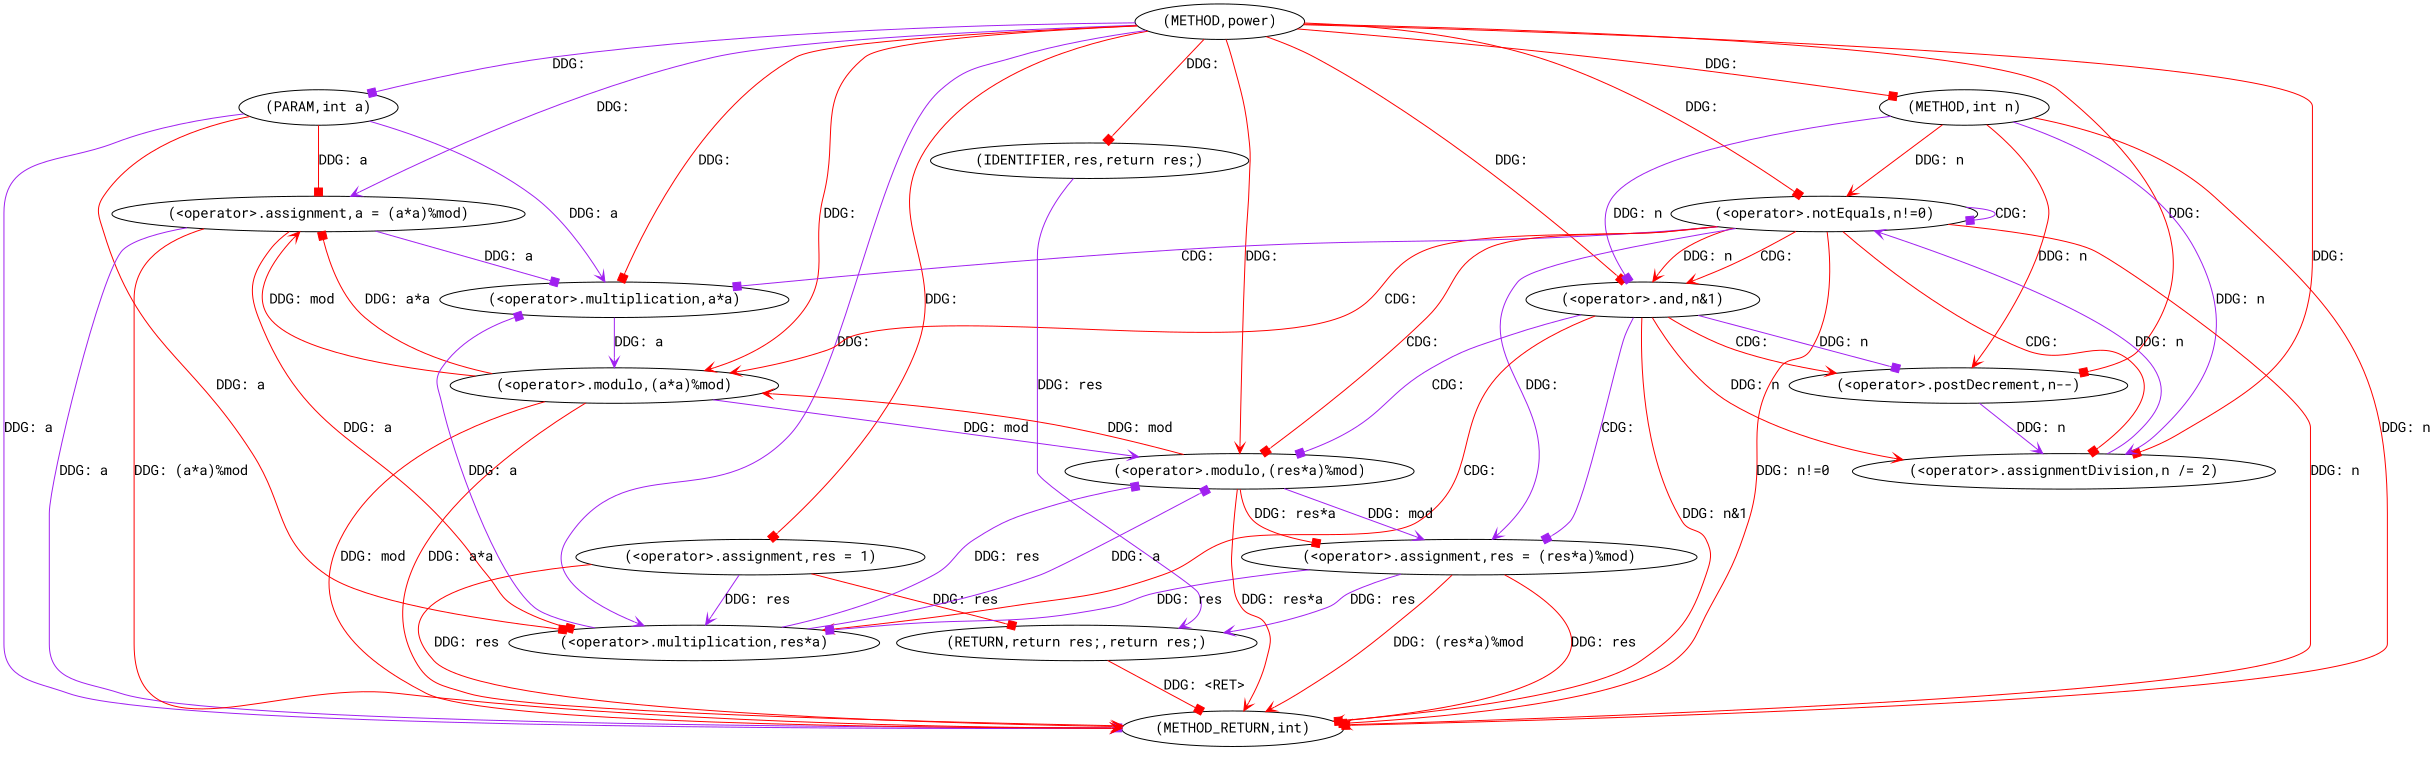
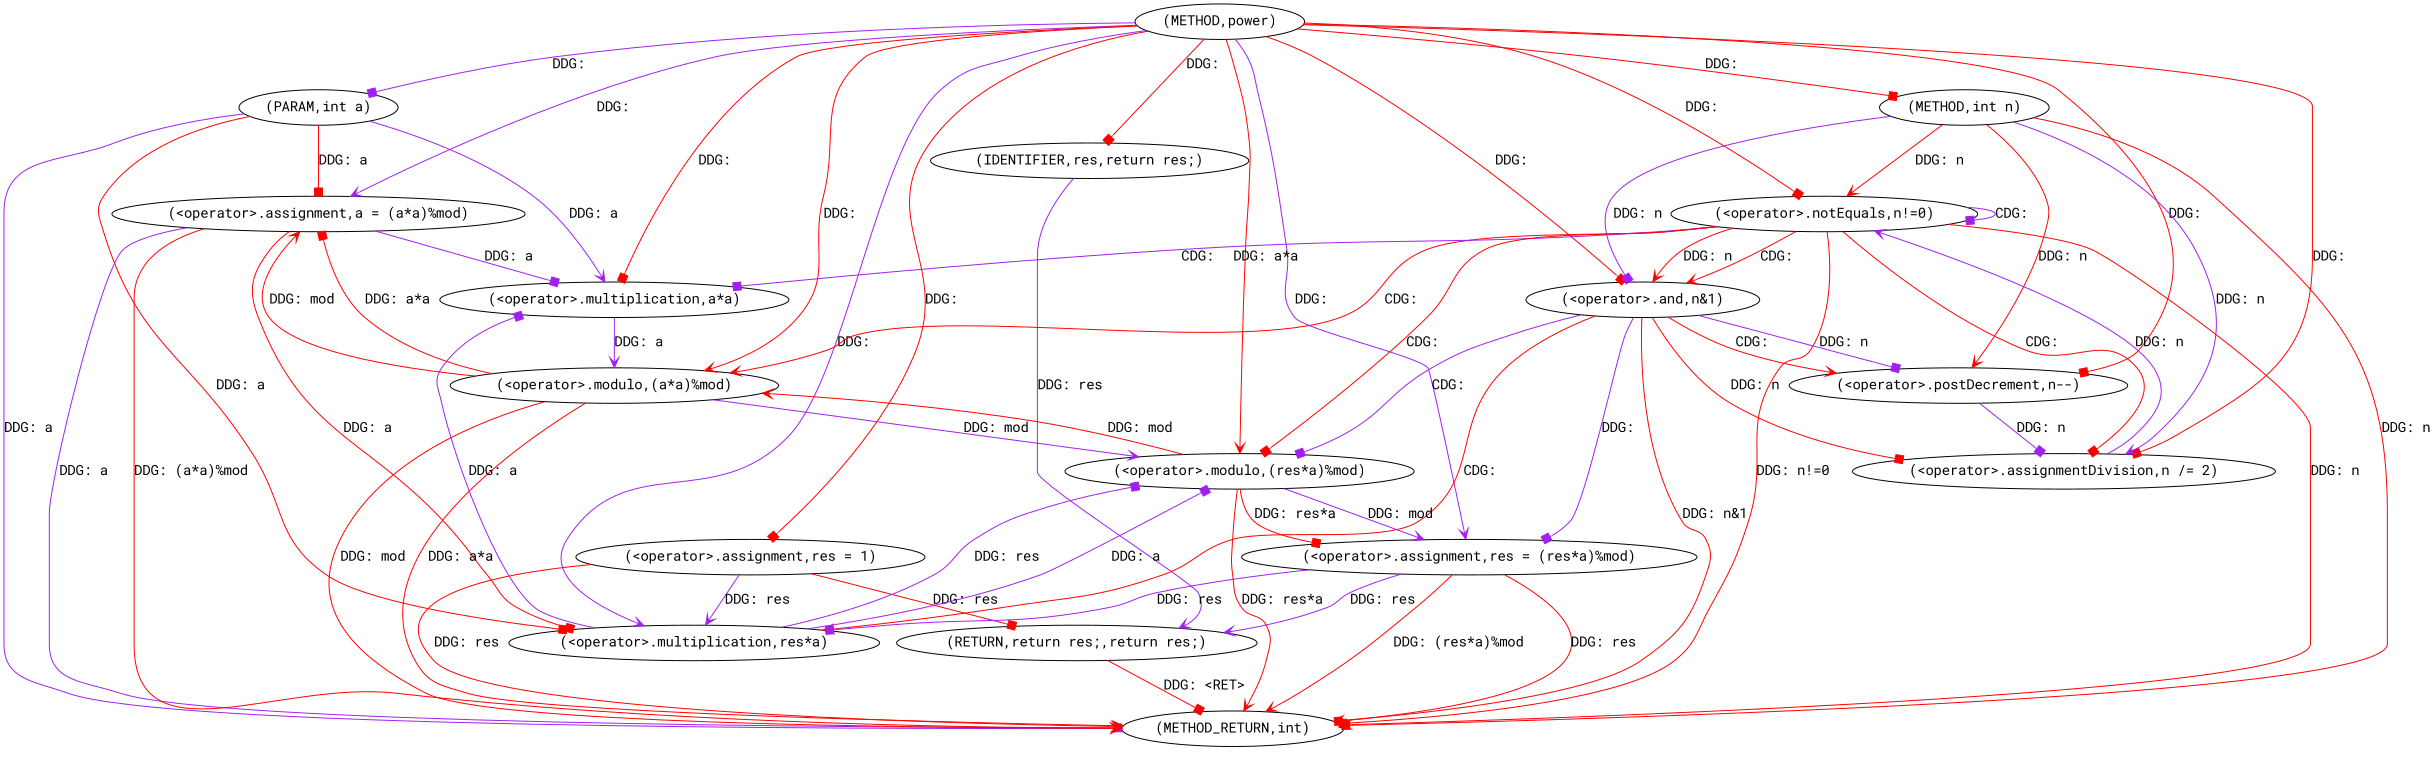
(1266, 257) -> (1266, 257)
(1506, 303) -> (1292, 313)
(1749, 413) -> (1749, 413)
(2007, 425) -> (2007, 425)
(1622, 428) -> (1622, 428)
